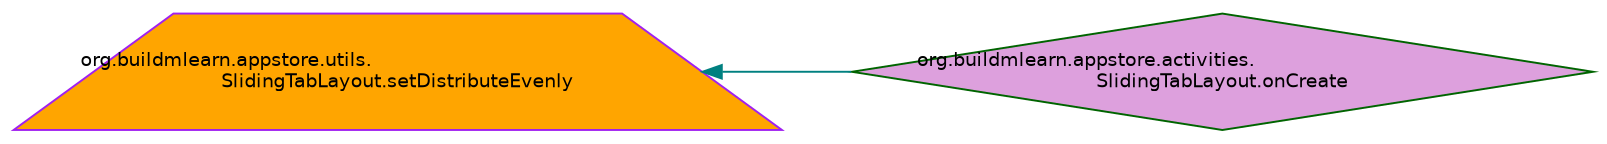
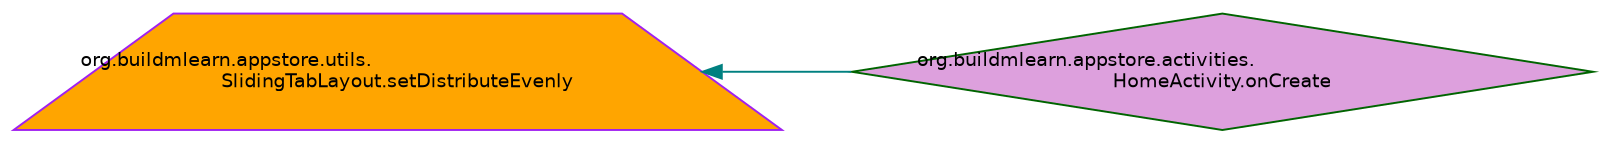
(1222, 72) -> (1222, 72)
